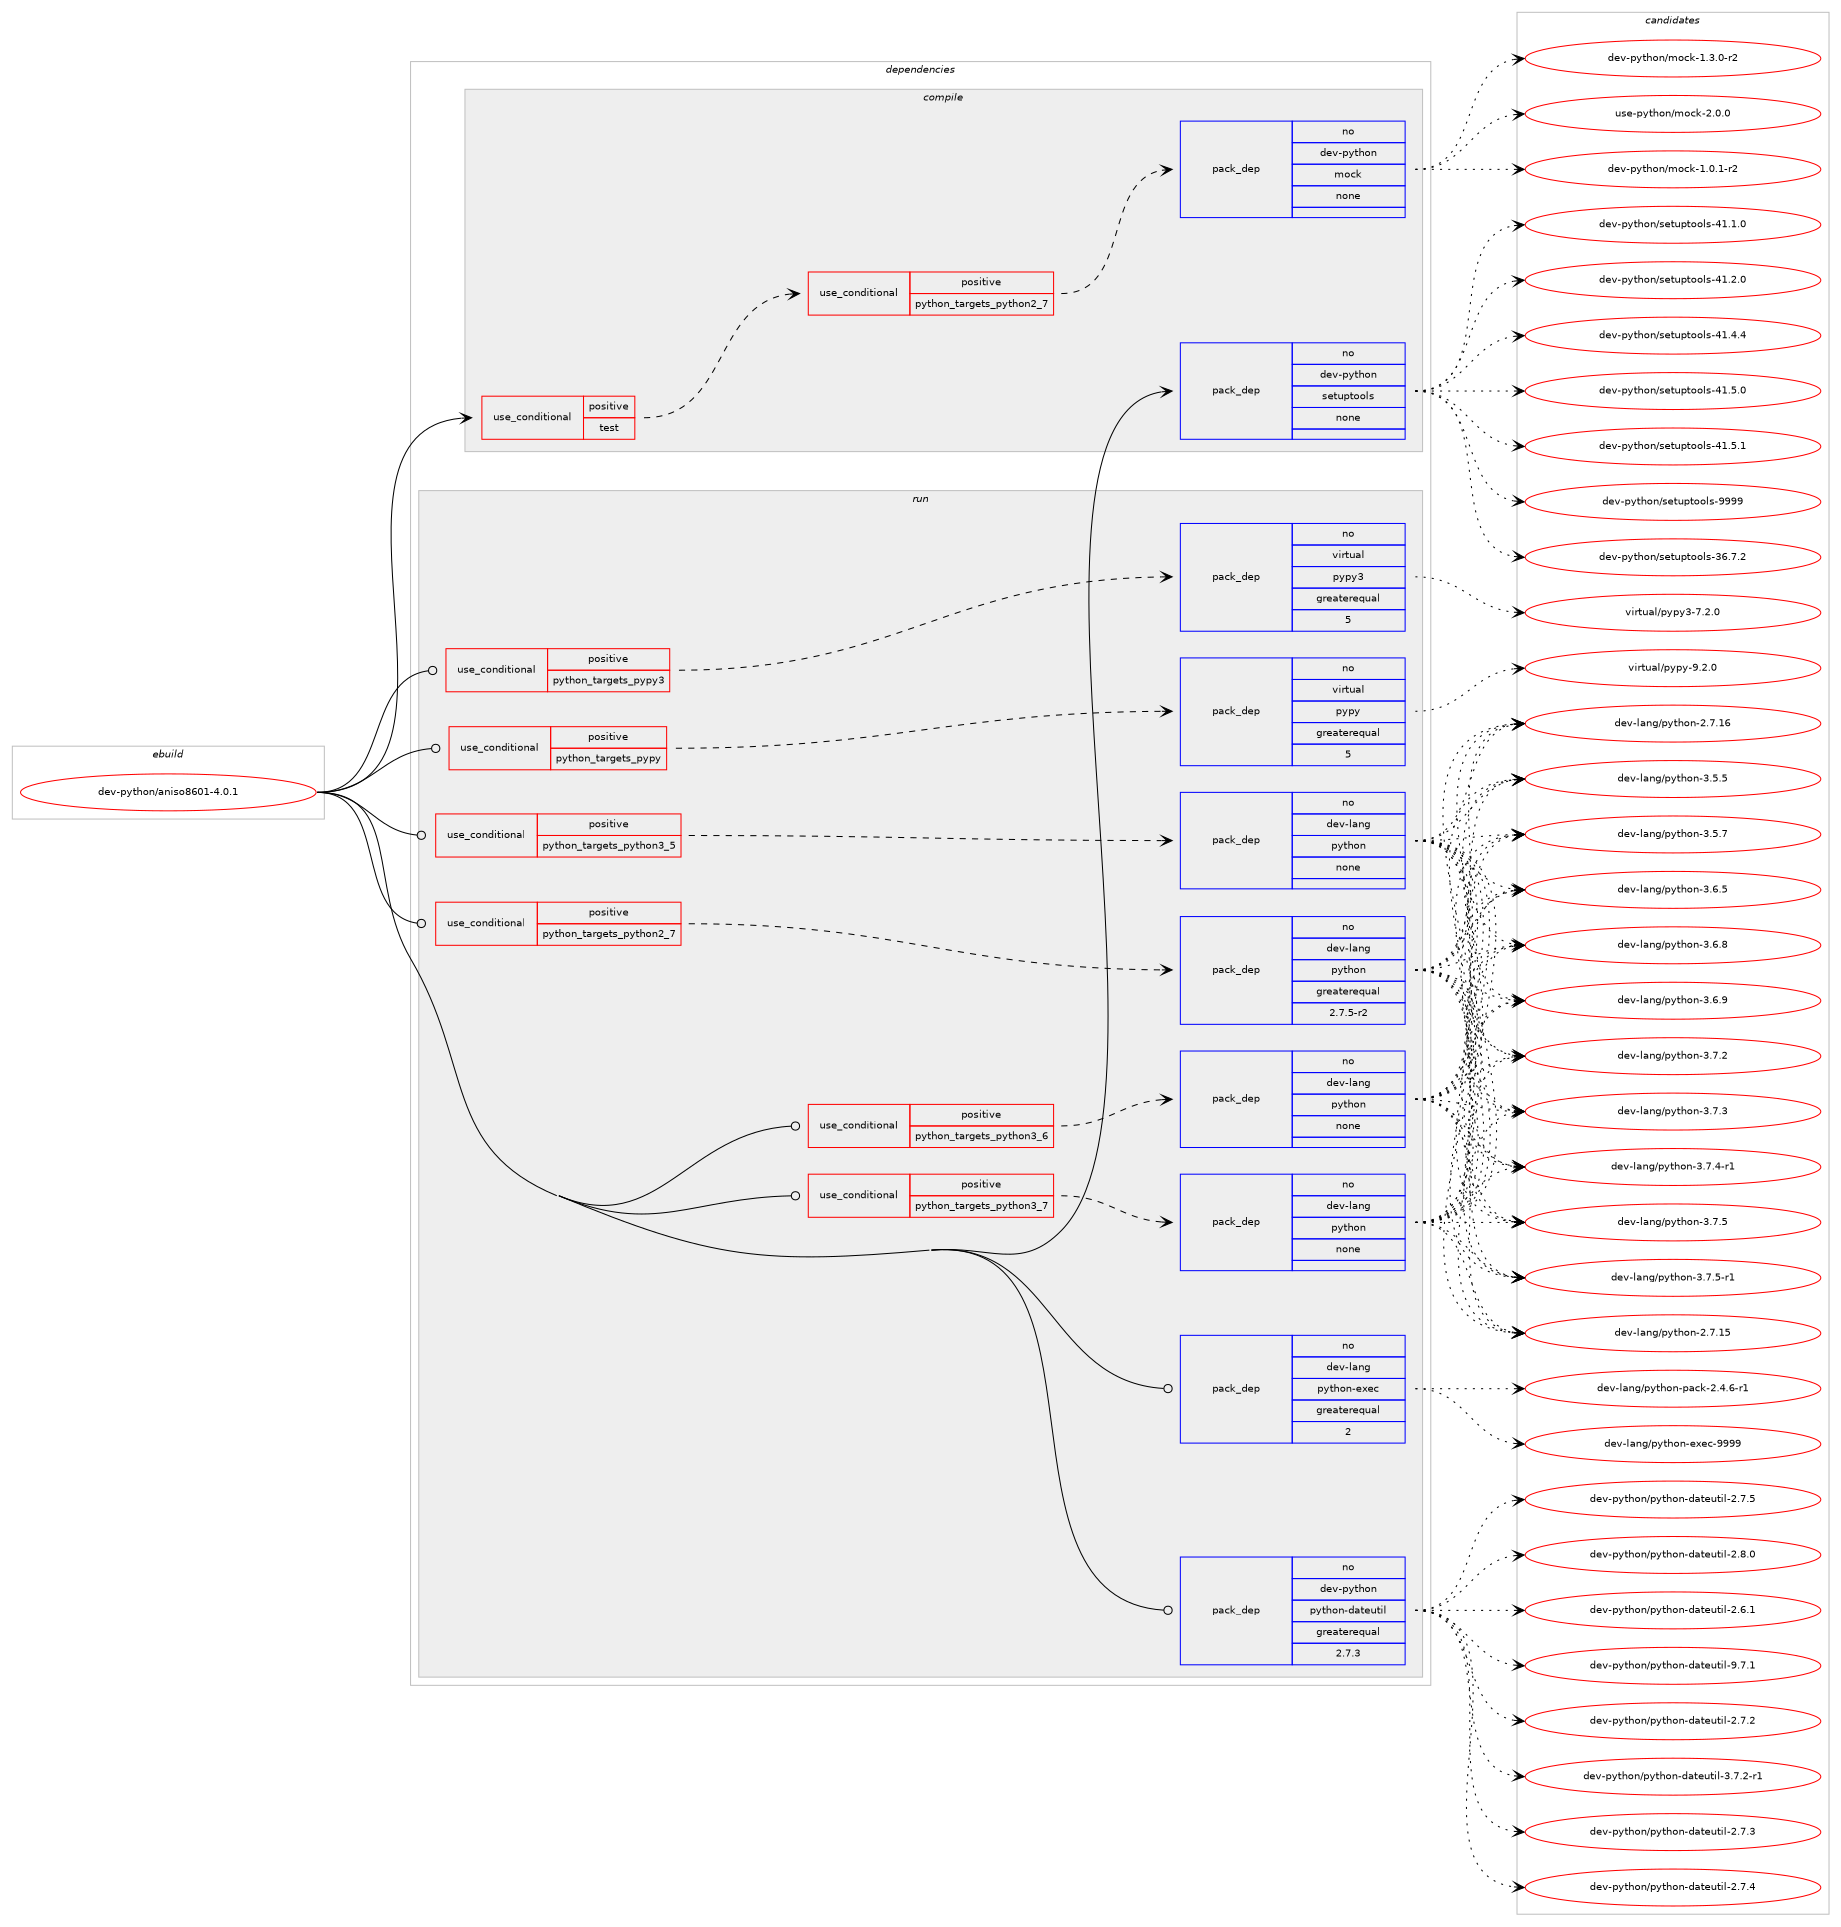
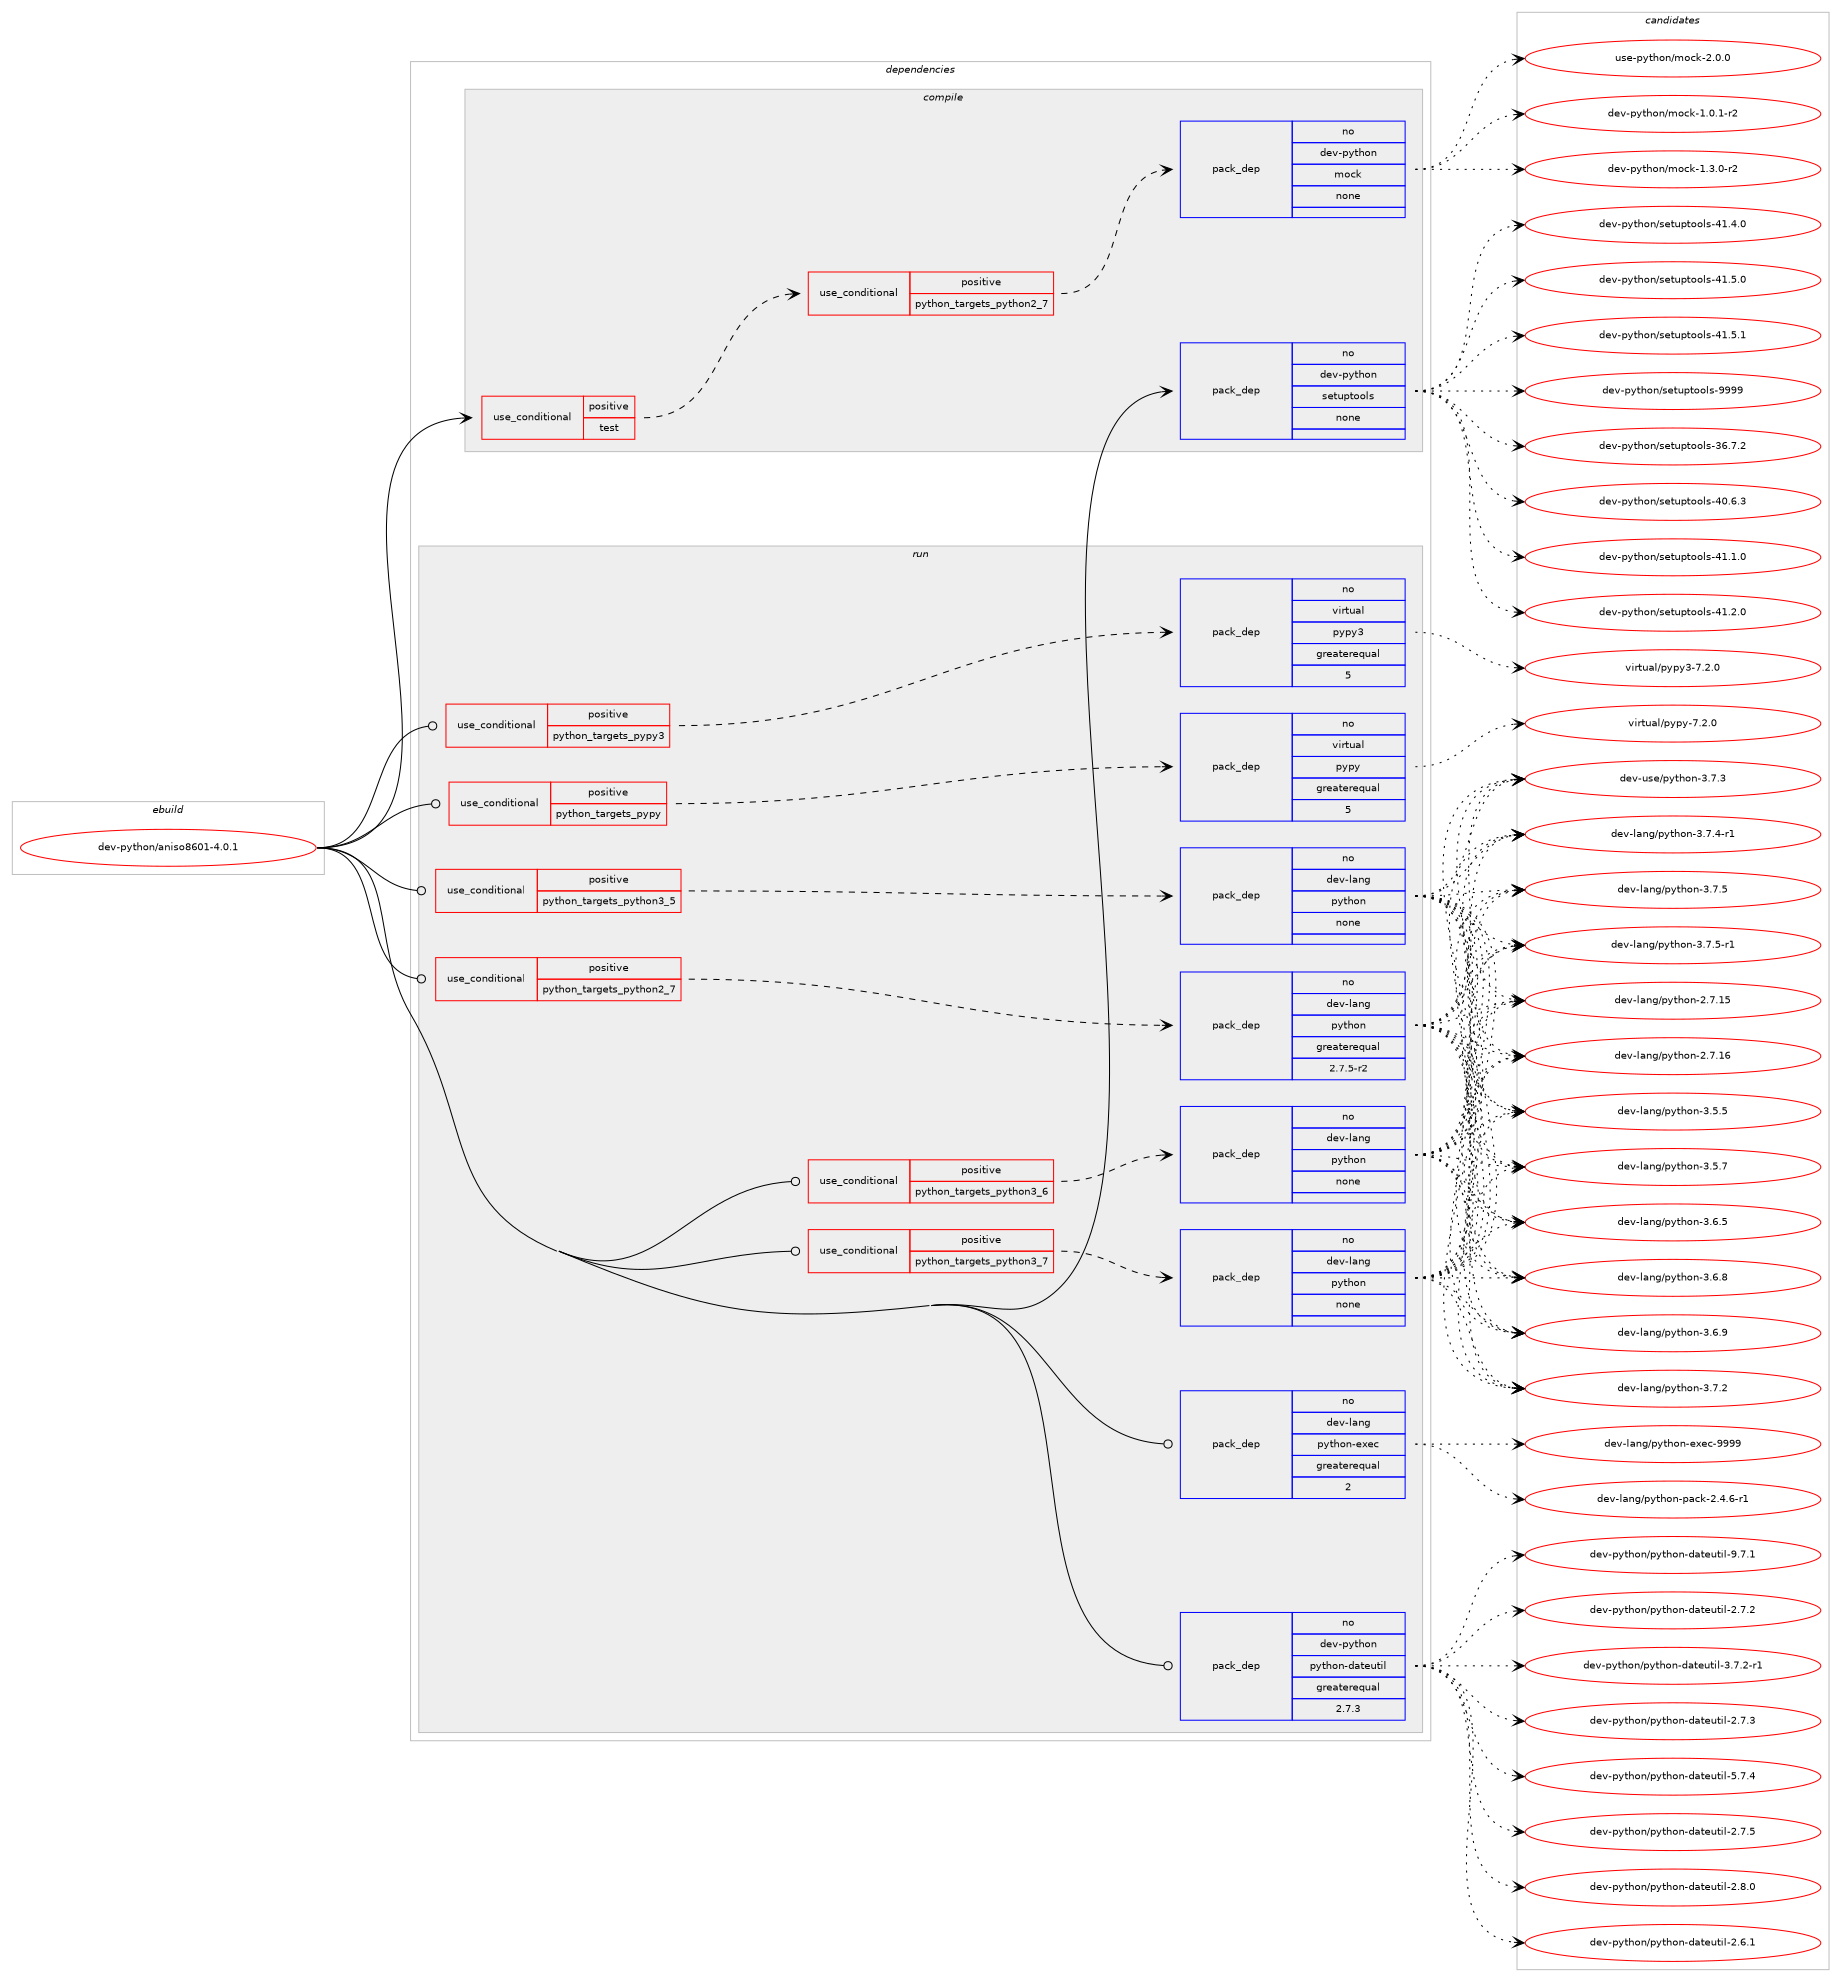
(1673, 336) -> (1673, 225)
none -> (1673, 502)
(1673, 668) -> (1673, 724)
(1673, 1112) -> (1673, 779)
(1673, 1888) -> (1673, 1777)
